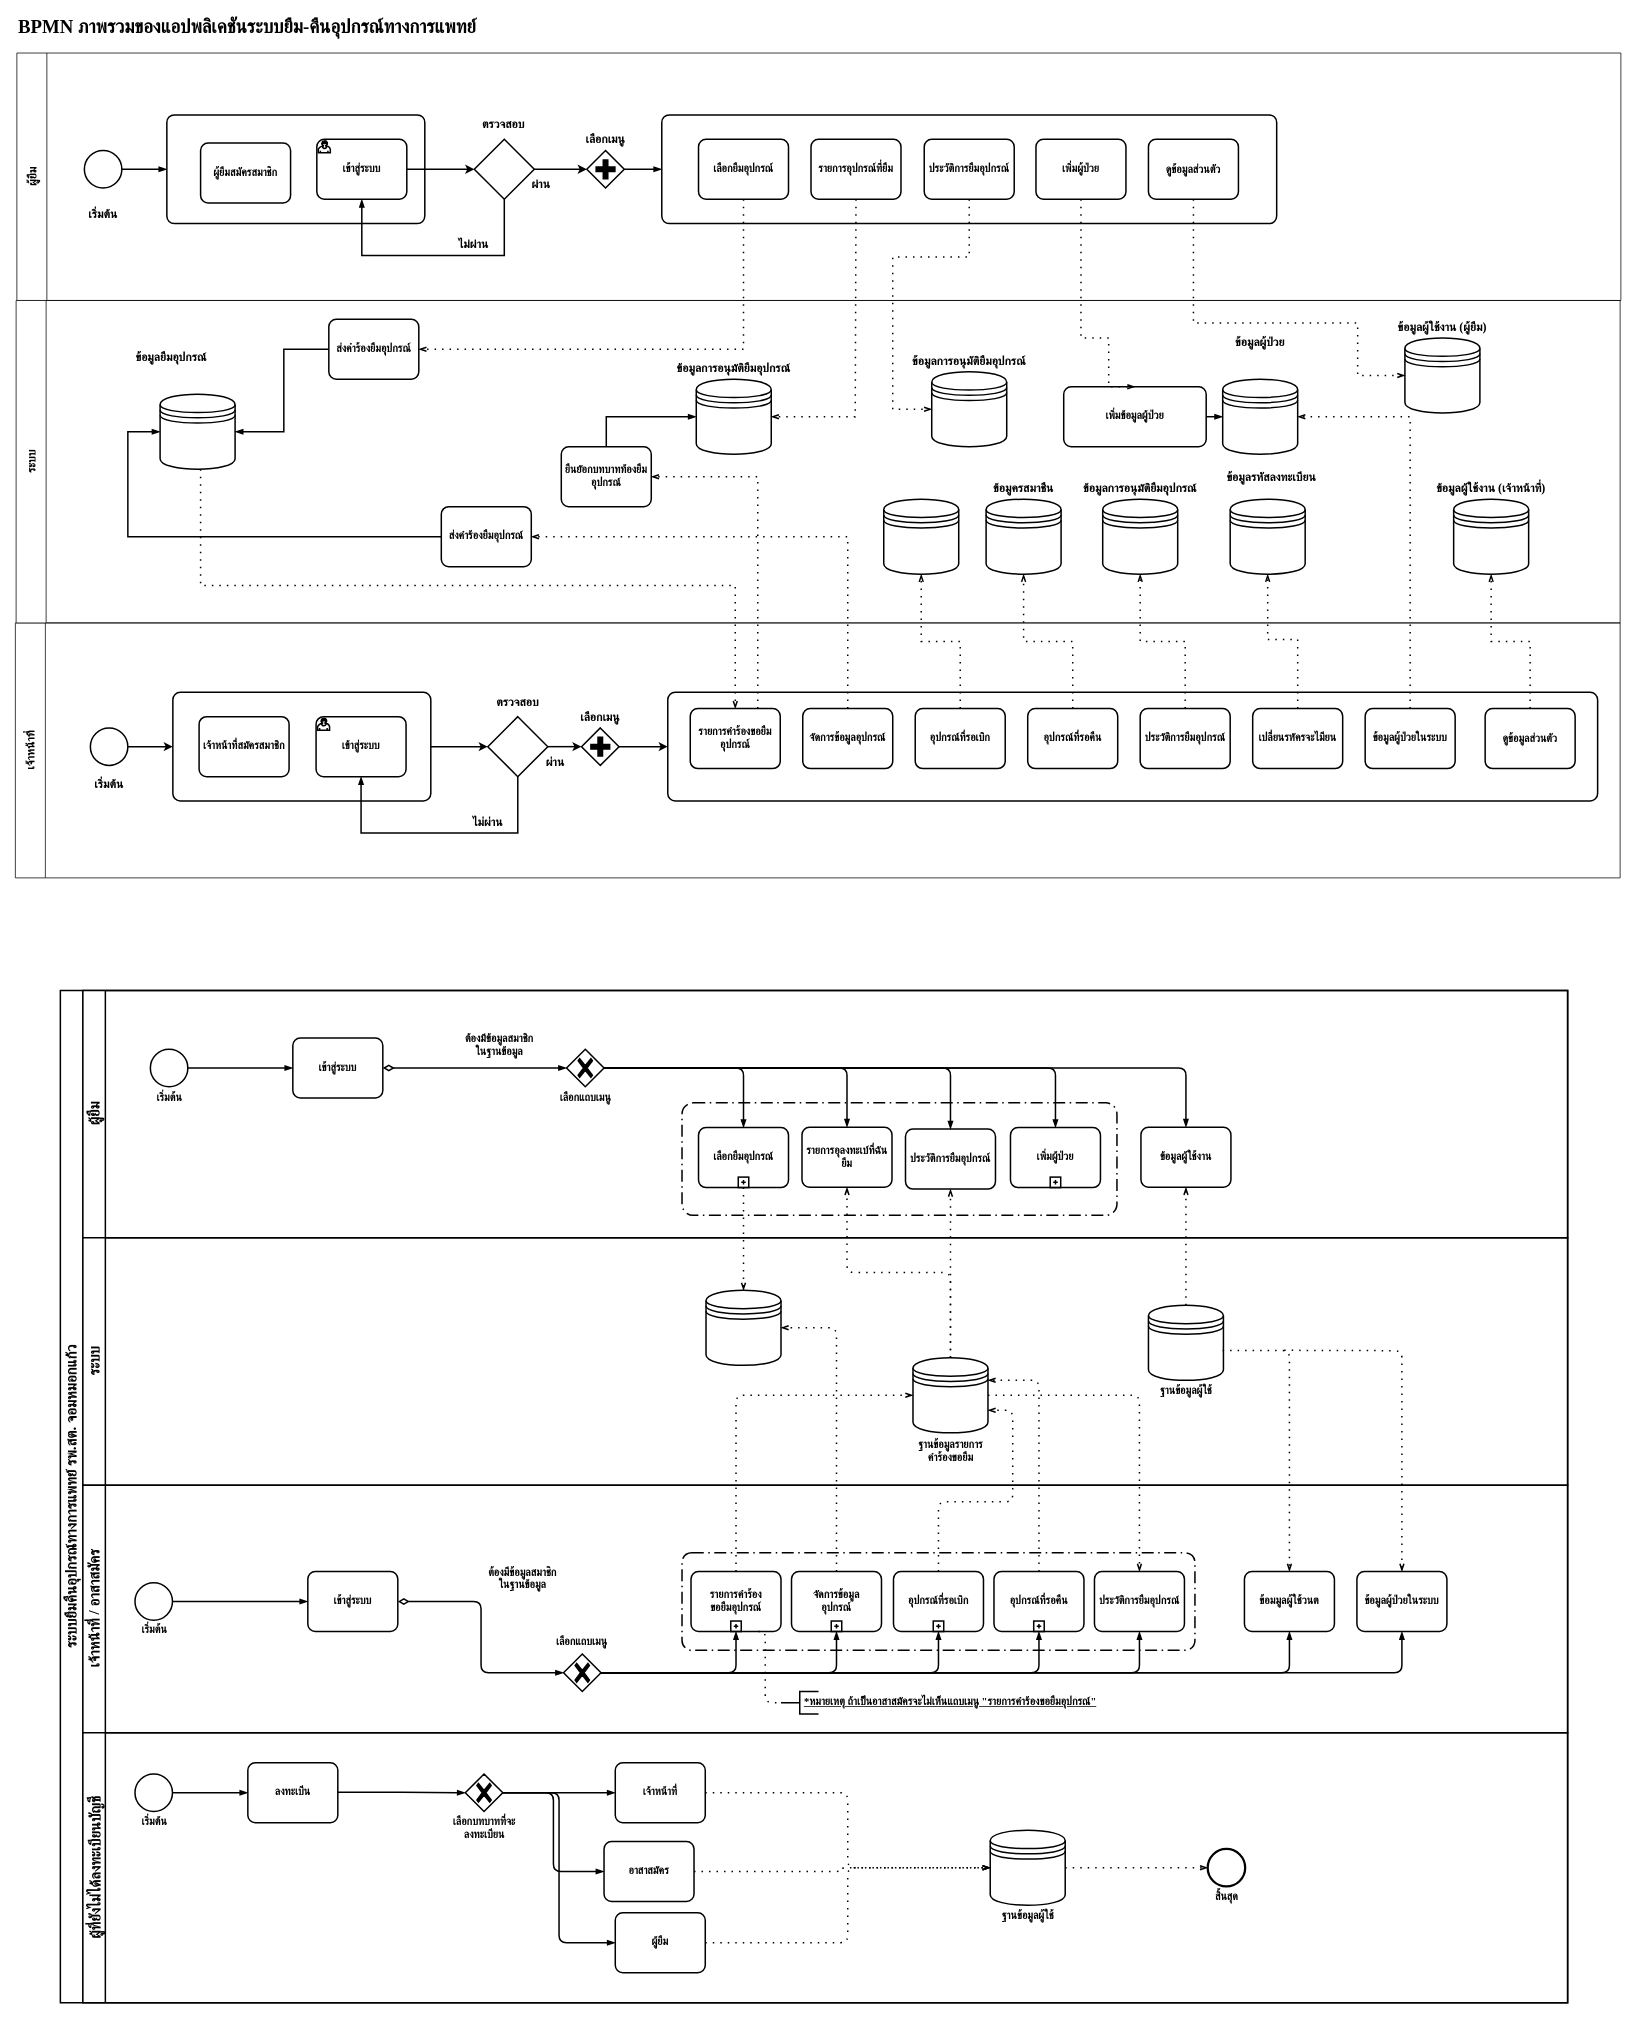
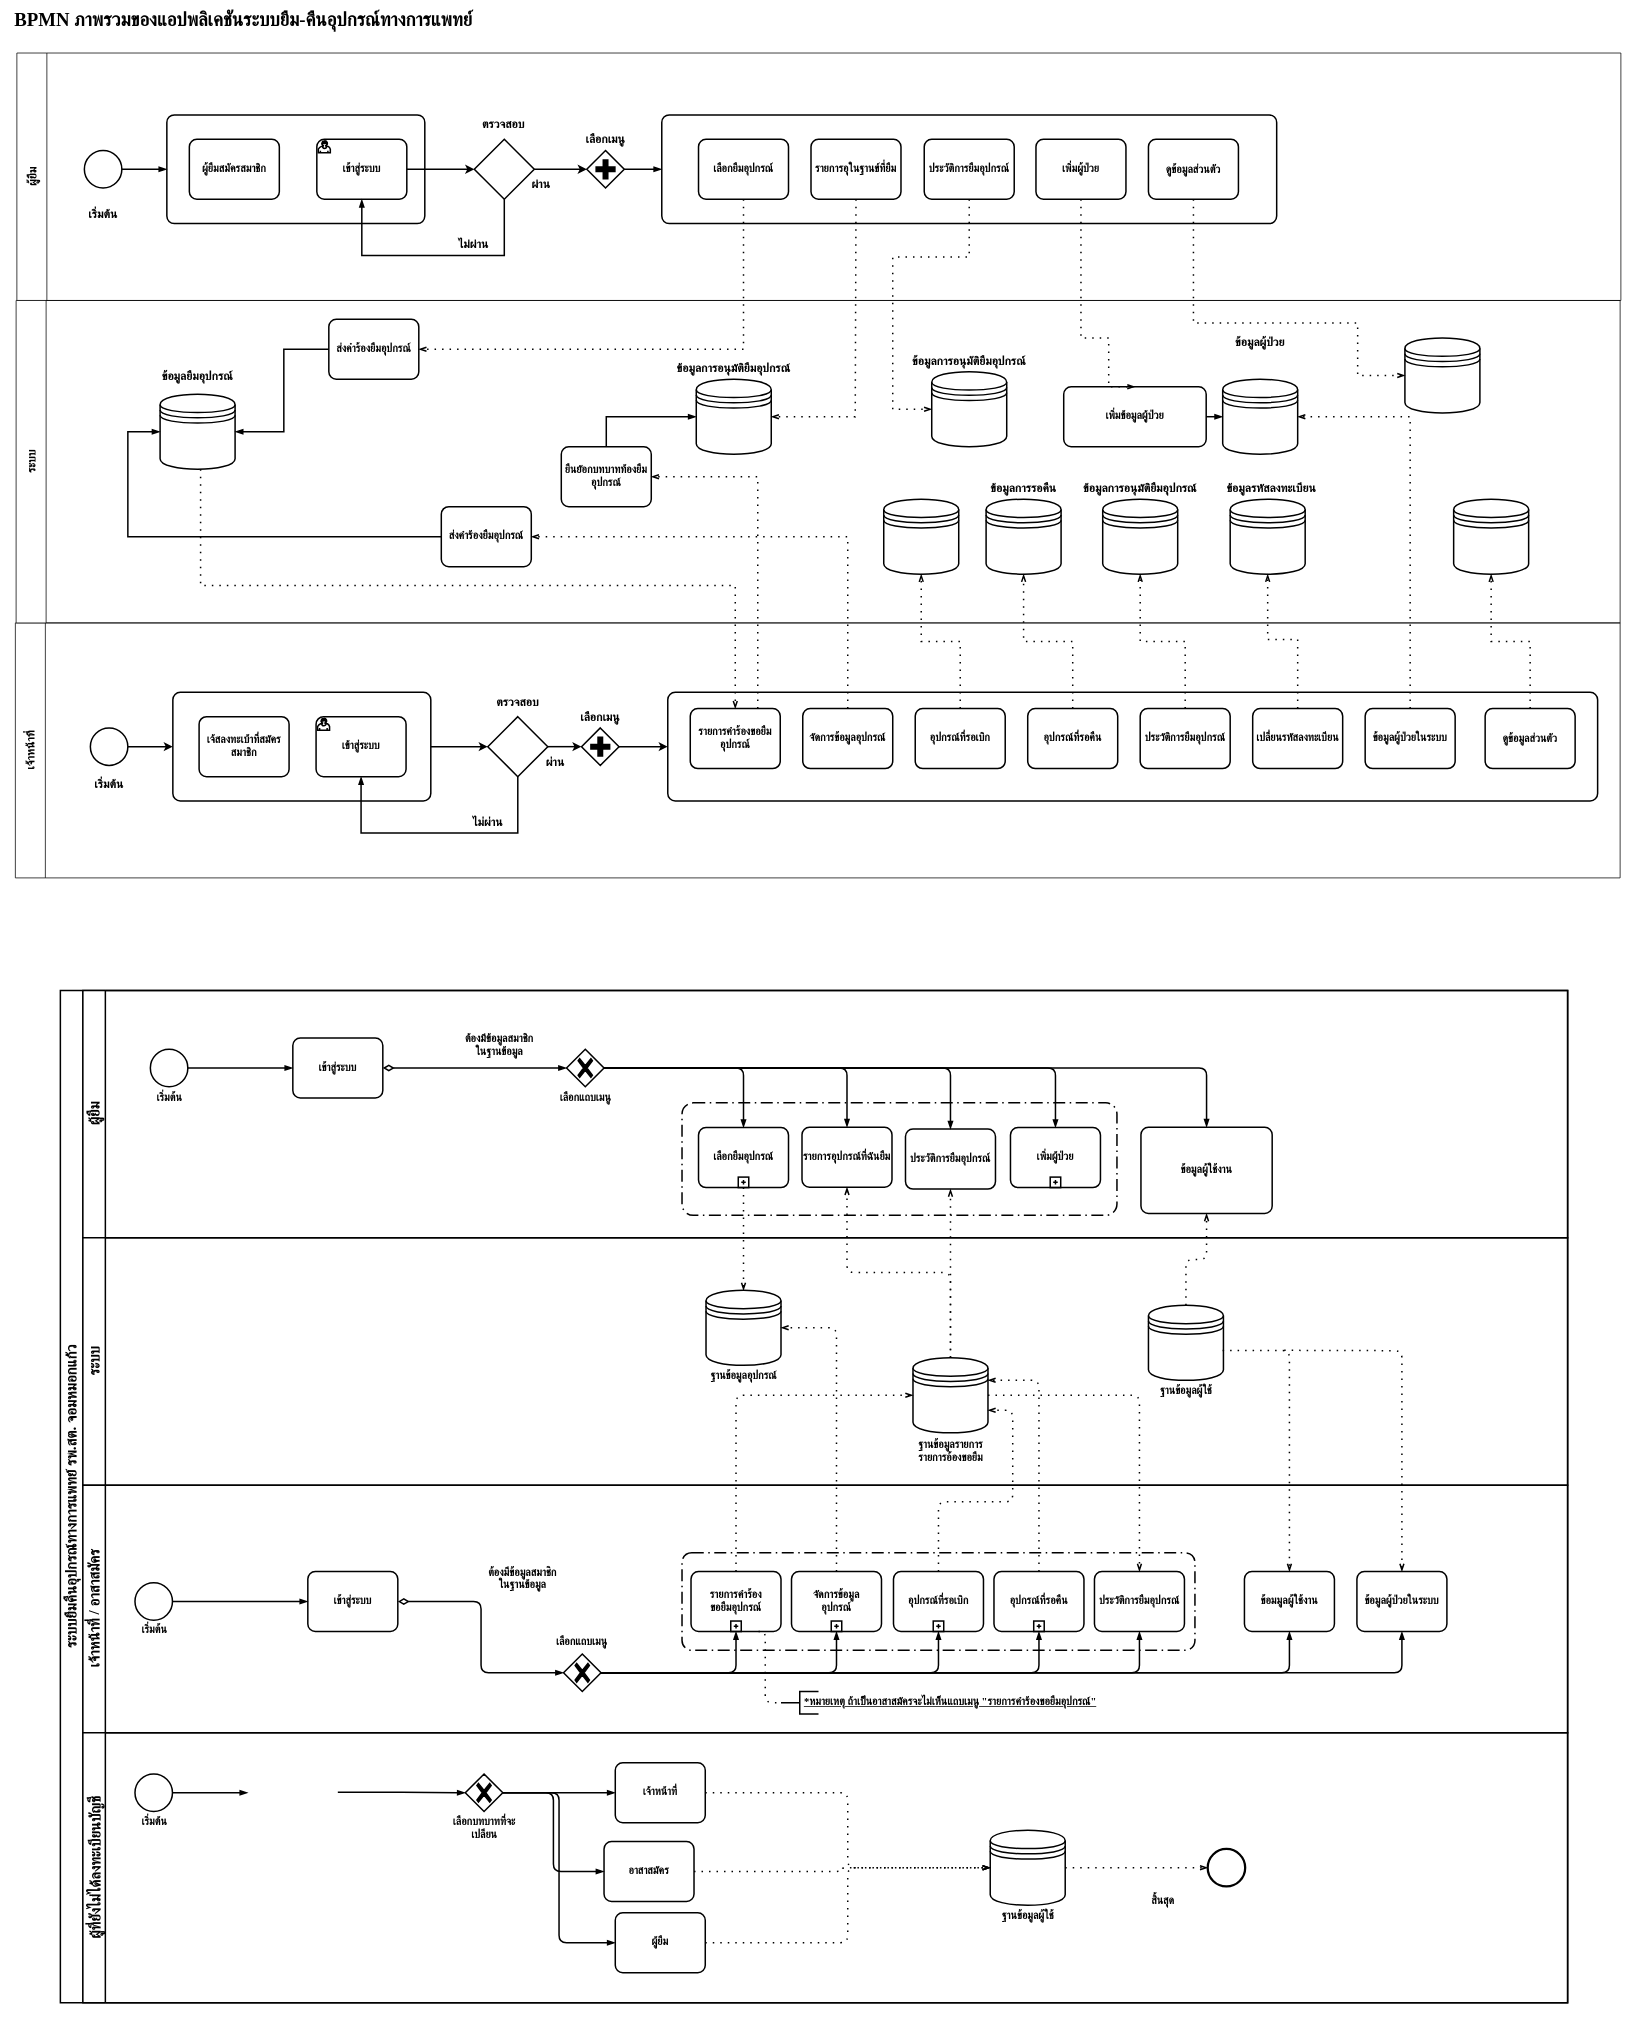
(316, 27) -> (312, 19)
(856, 169) -> (856, 169)
(246, 173) -> (234, 169)
(1443, 327) -> none
(171, 357) -> (198, 375)
(1272, 477) -> (1272, 488)
(1024, 488) -> (1024, 488)
(1491, 488) -> none
(1298, 738) -> (1298, 738)
(244, 747) -> (244, 747)
(1186, 1157) -> (1207, 1170)
(847, 1158) -> (847, 1158)
none -> (744, 1377)
(951, 1452) -> (951, 1452)
(1290, 1602) -> (1290, 1602)
(293, 1793) -> none
(485, 1829) -> (485, 1829)
(1227, 1898) -> (1163, 1902)
